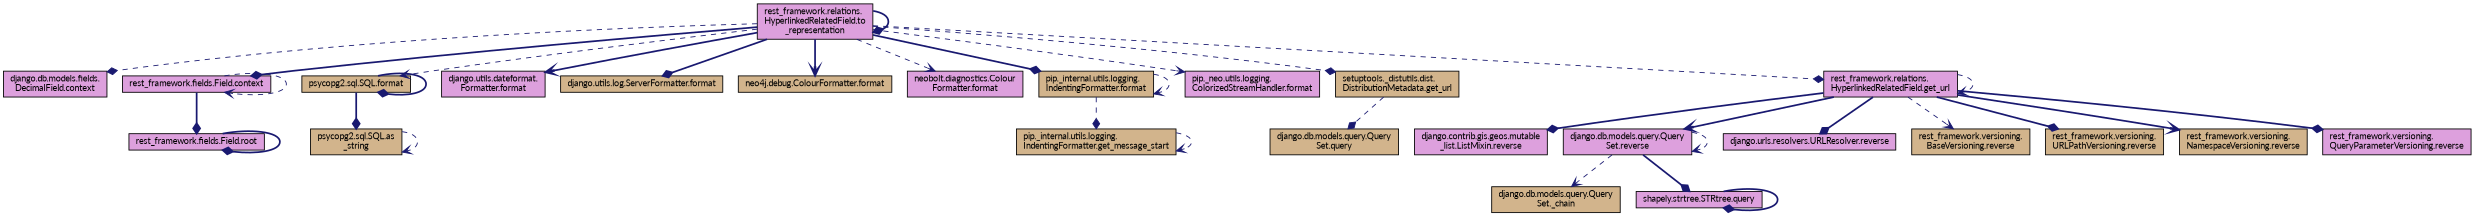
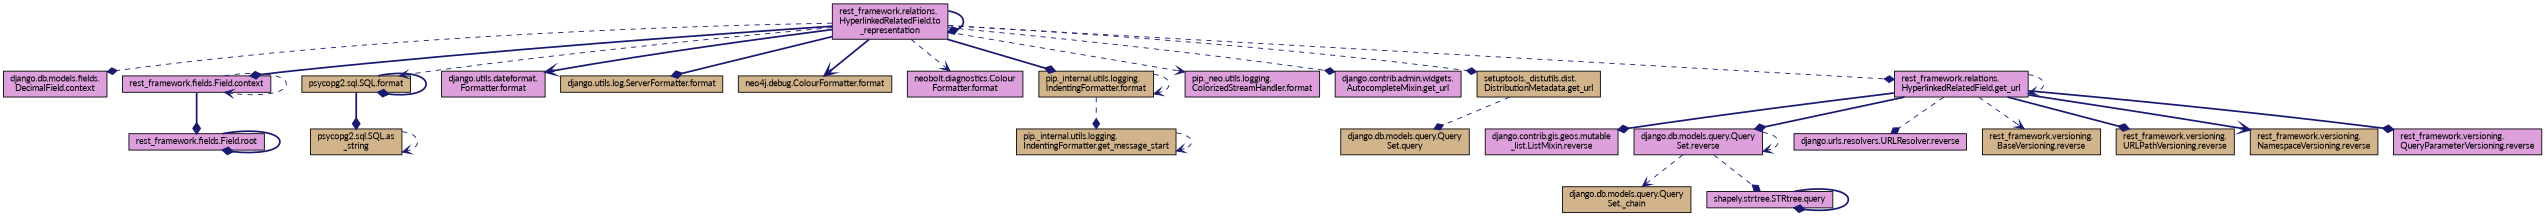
none -> (1398, 84)
(1763, 112) -> (1835, 112)
(1851, 112) -> (1922, 112)
(1662, 170) -> (1733, 170)
